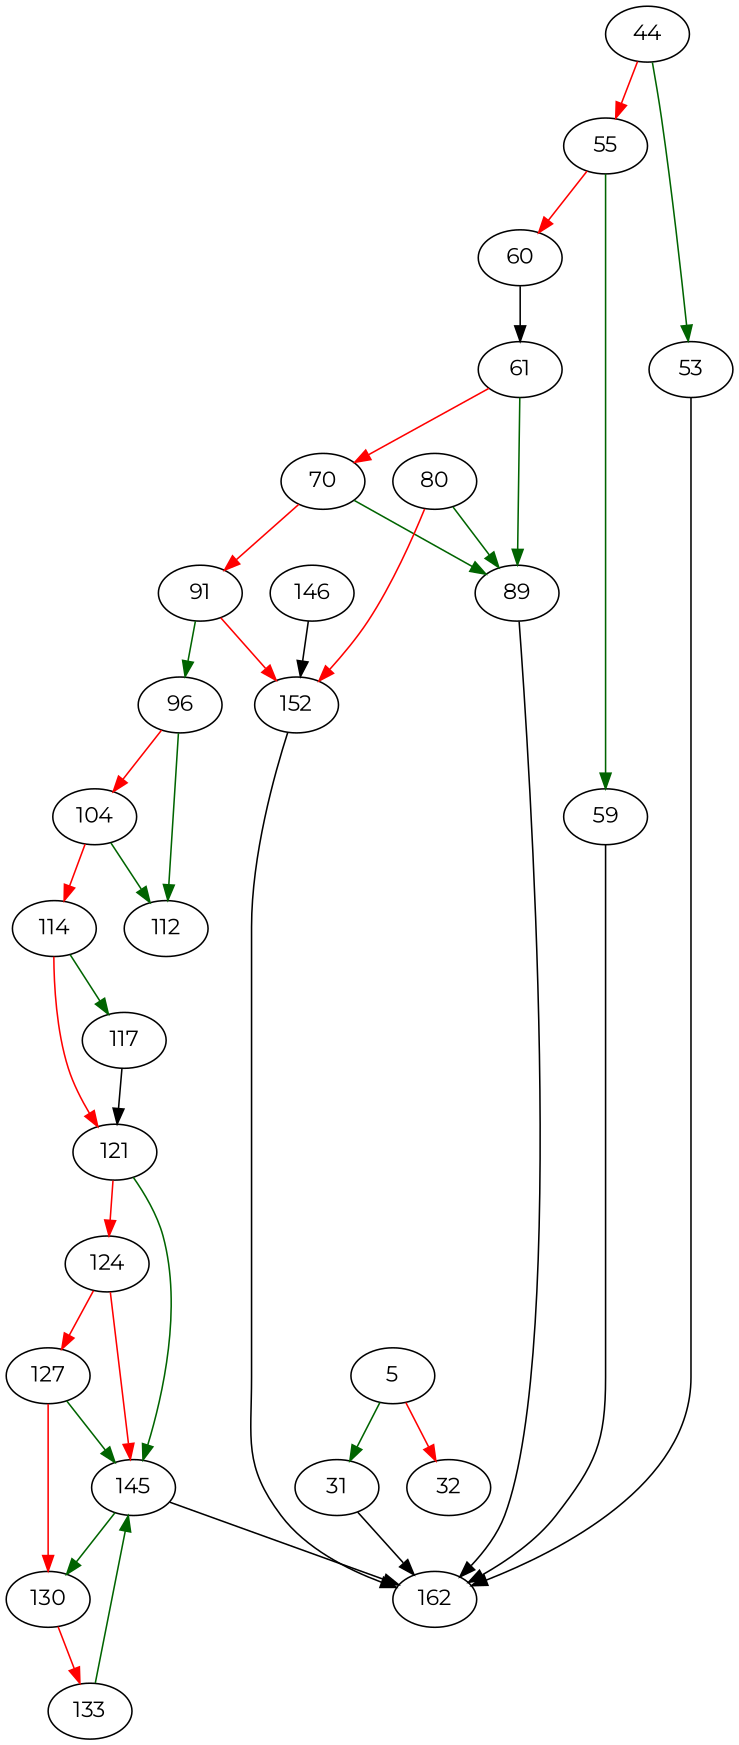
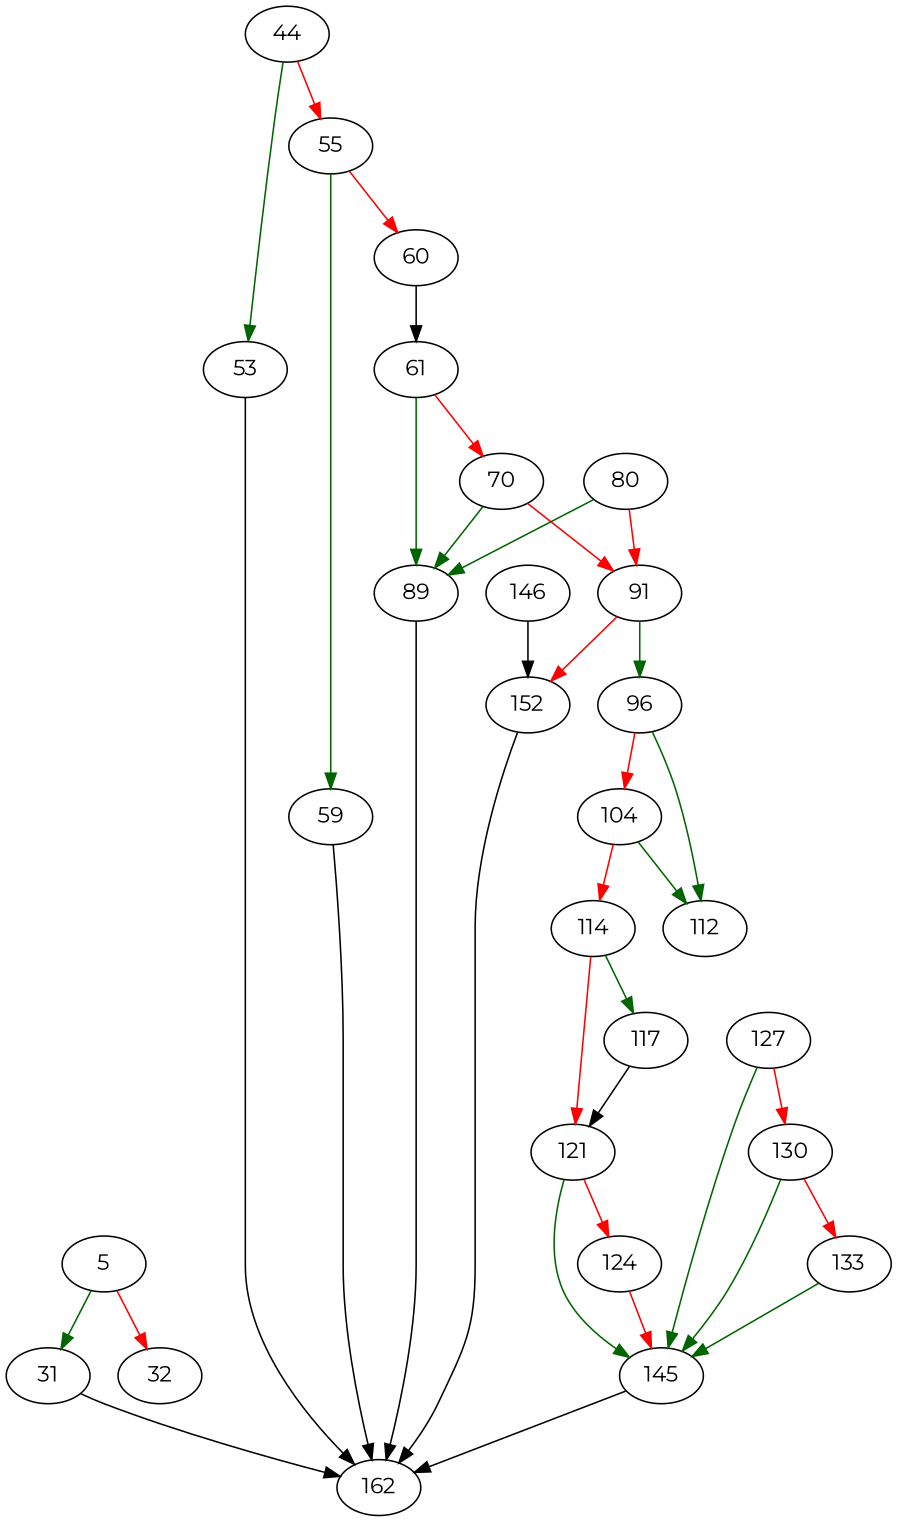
(385, 594) -> (632, 529)
(81, 1313) -> none
(96, 1537) -> (743, 1263)
